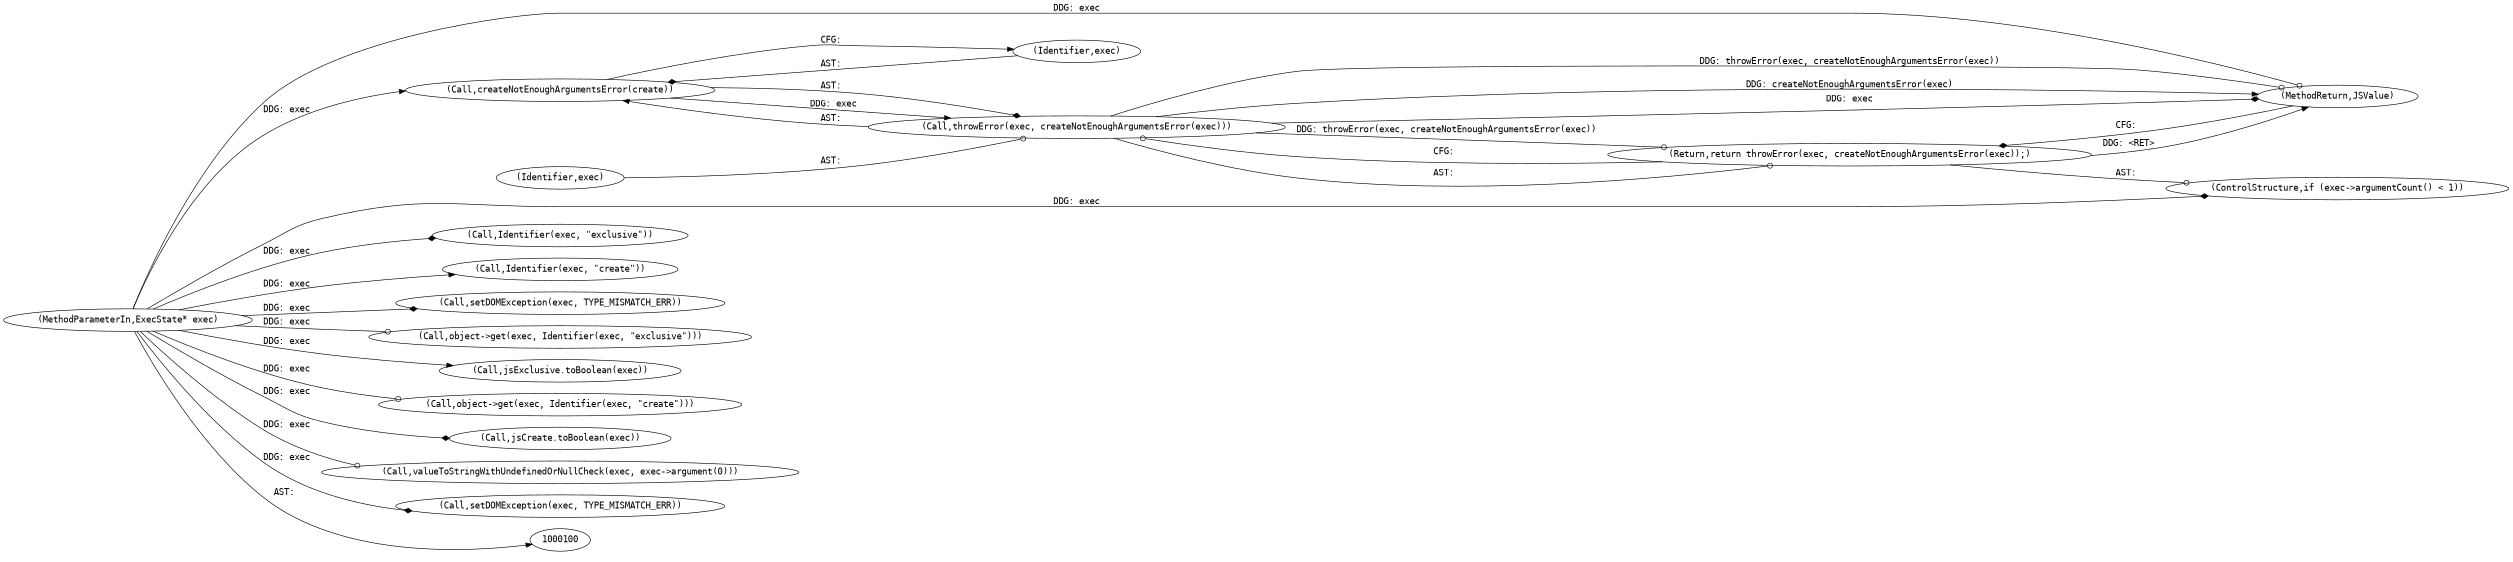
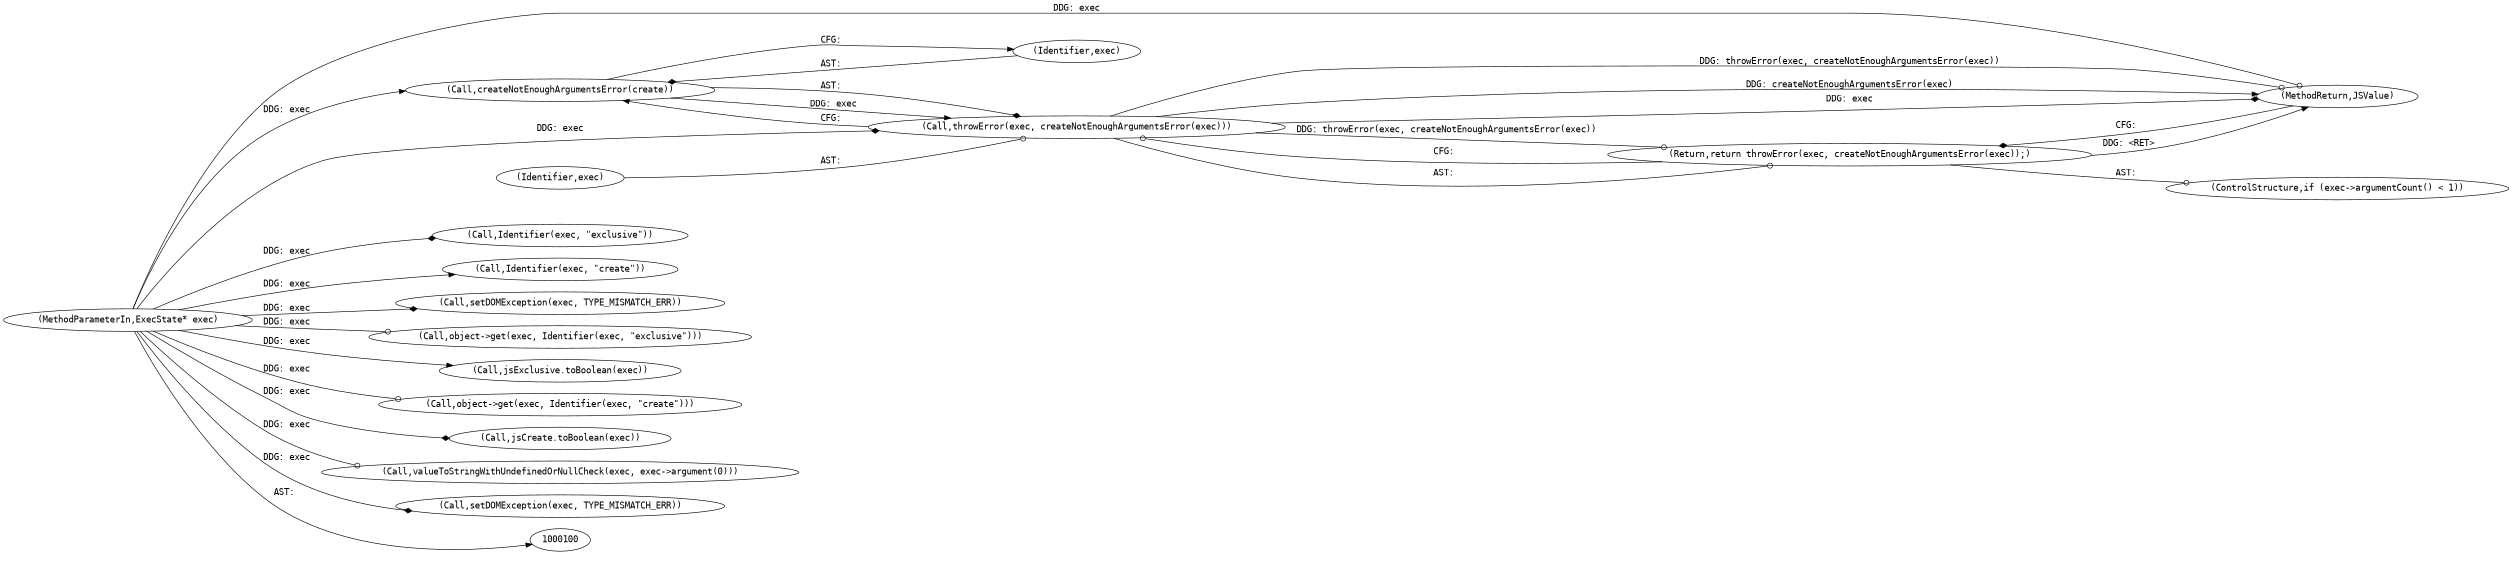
(834, 119) -> (834, 119)
(1162, 207) -> (476, 145)
